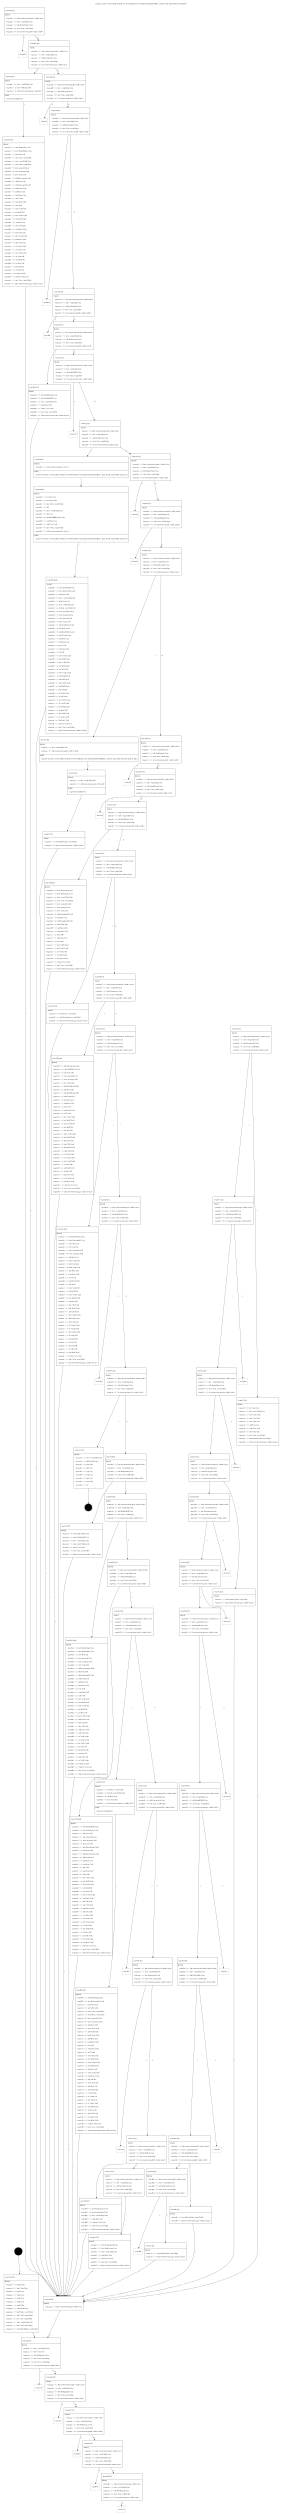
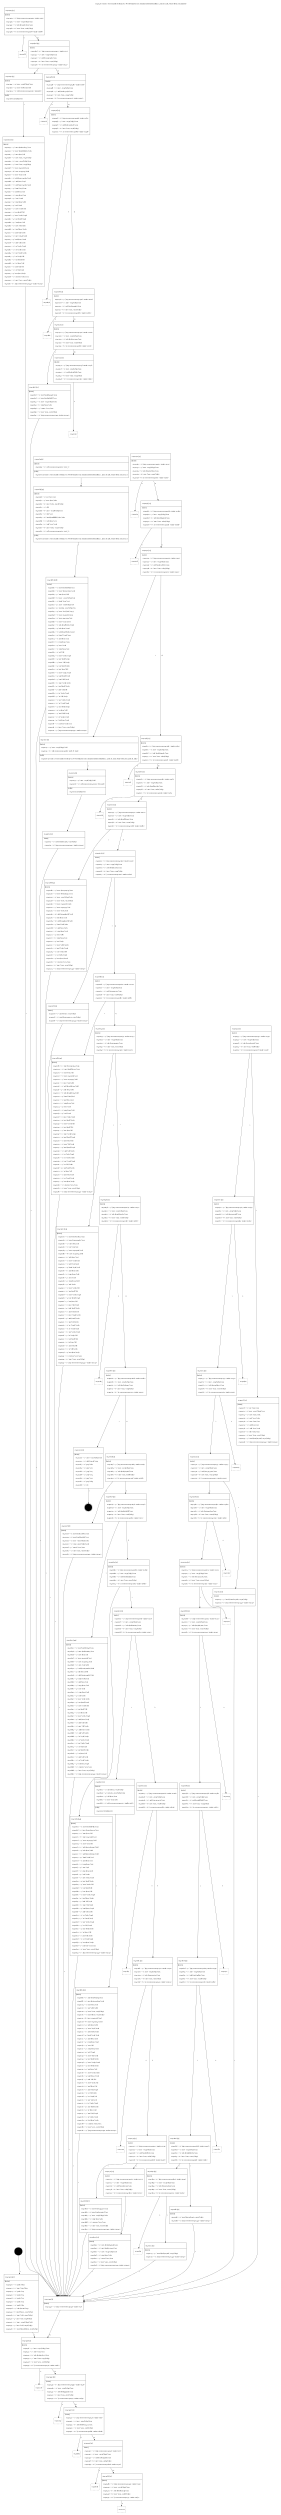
(100, 434) -> none
